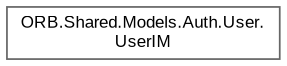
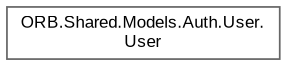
(143, 33) -> (143, 33)
